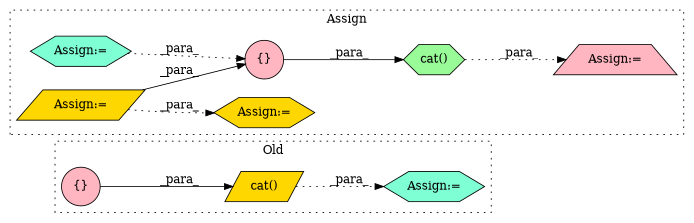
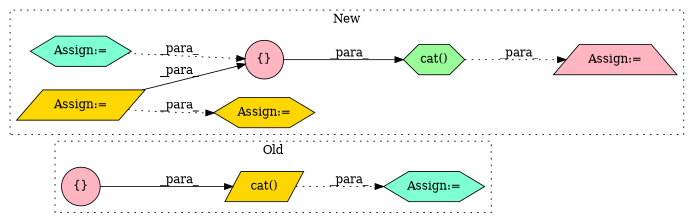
(347, 20) -> (347, 20)
